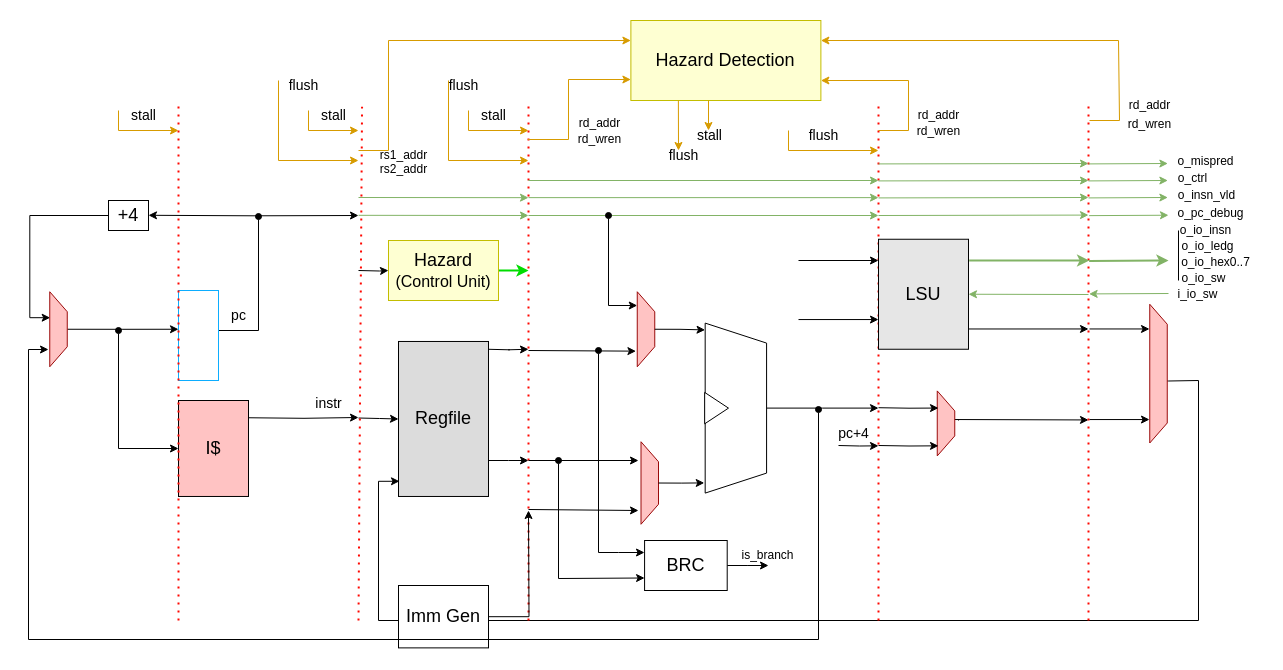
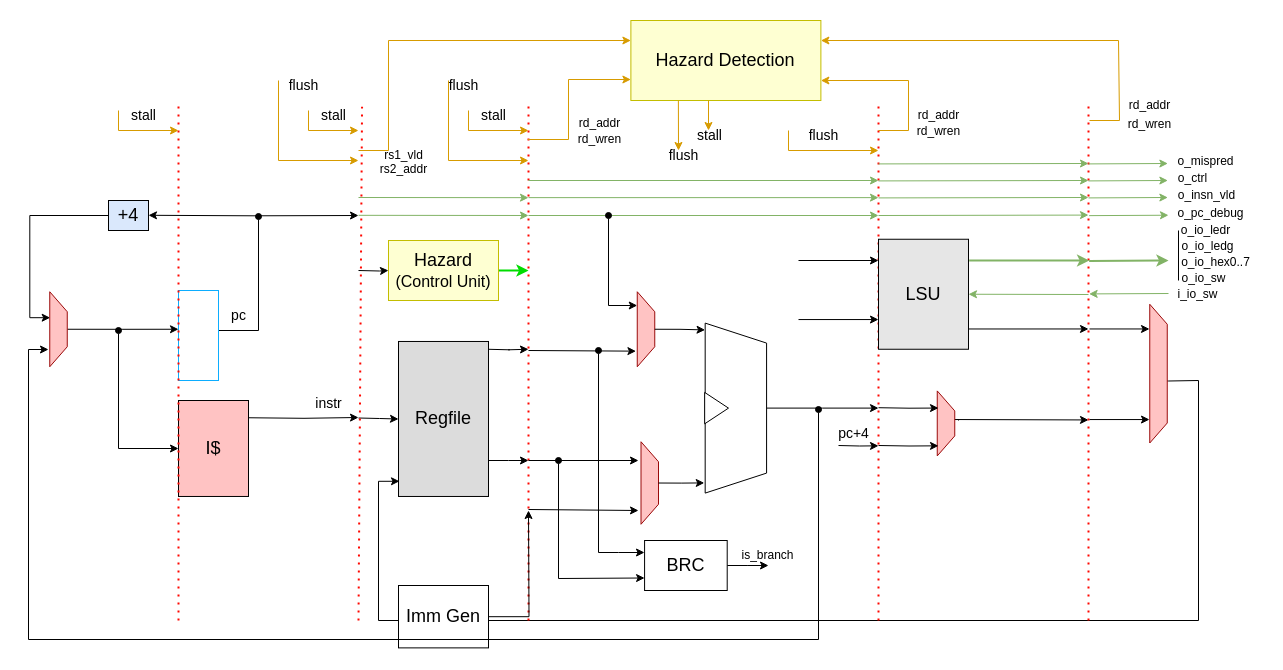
(404, 156) -> (404, 156)
(129, 216) -> (129, 216)
(1206, 231) -> (1206, 231)
